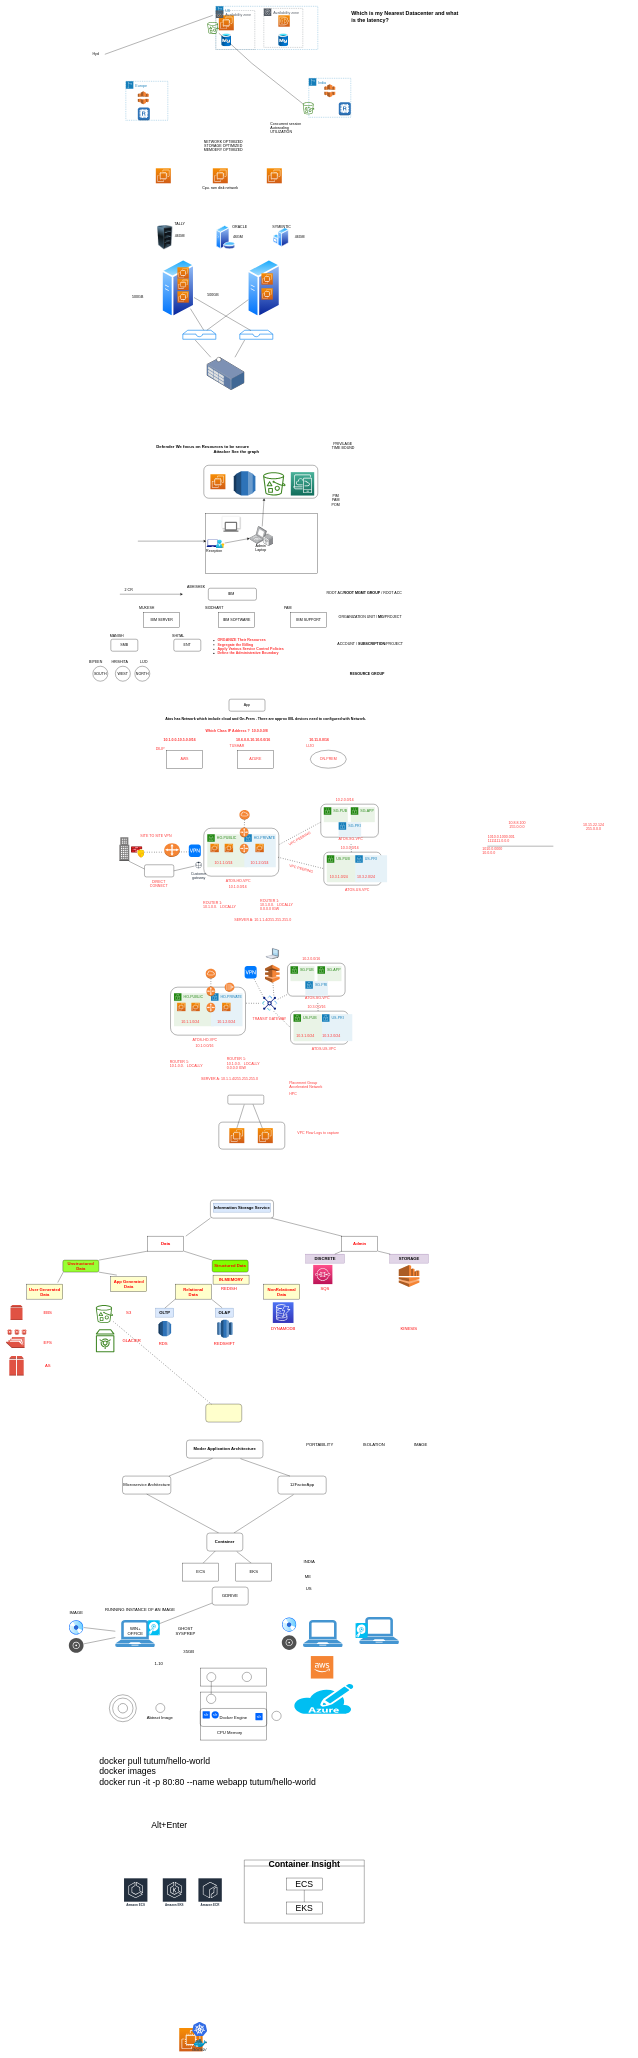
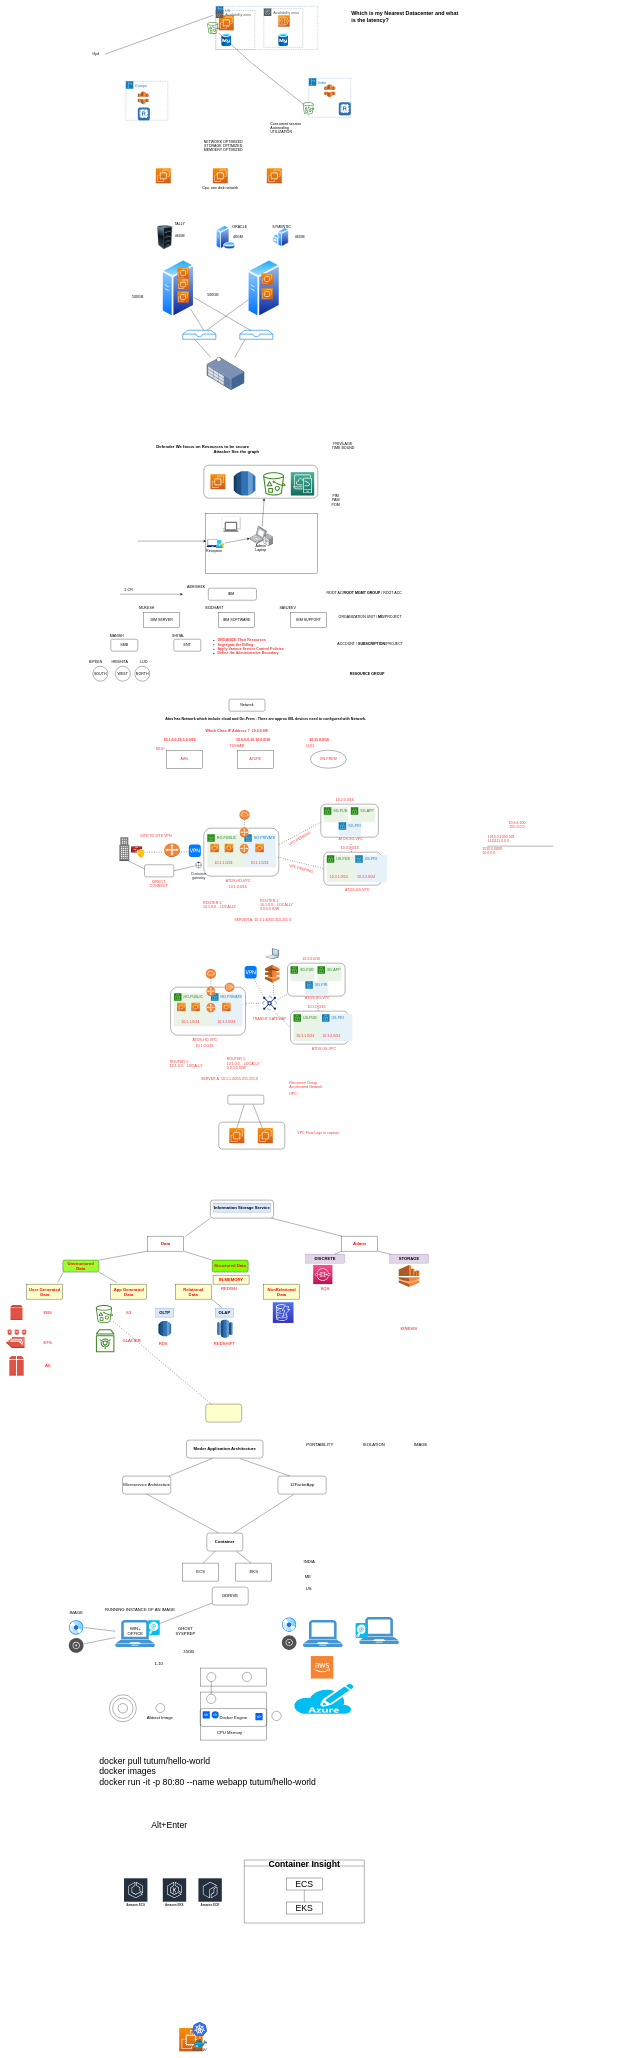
(288, 608) -> (288, 608)
(247, 705) -> (247, 705)
(594, 827) -> none
(129, 1284) -> (129, 1292)
(170, 1304) -> none
(283, 1329) -> none
